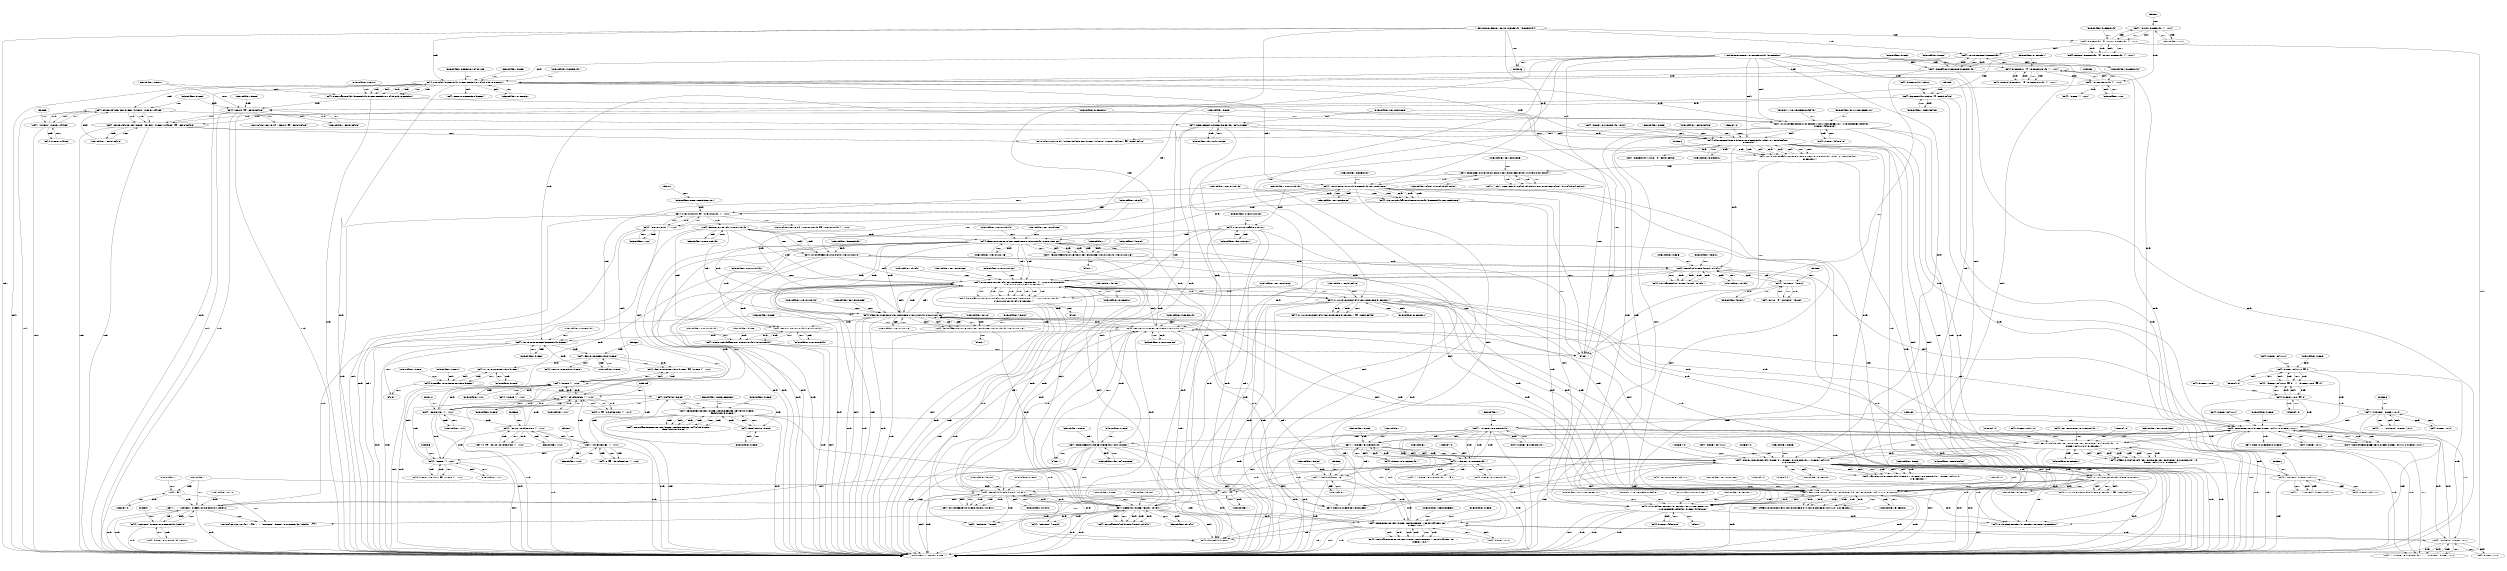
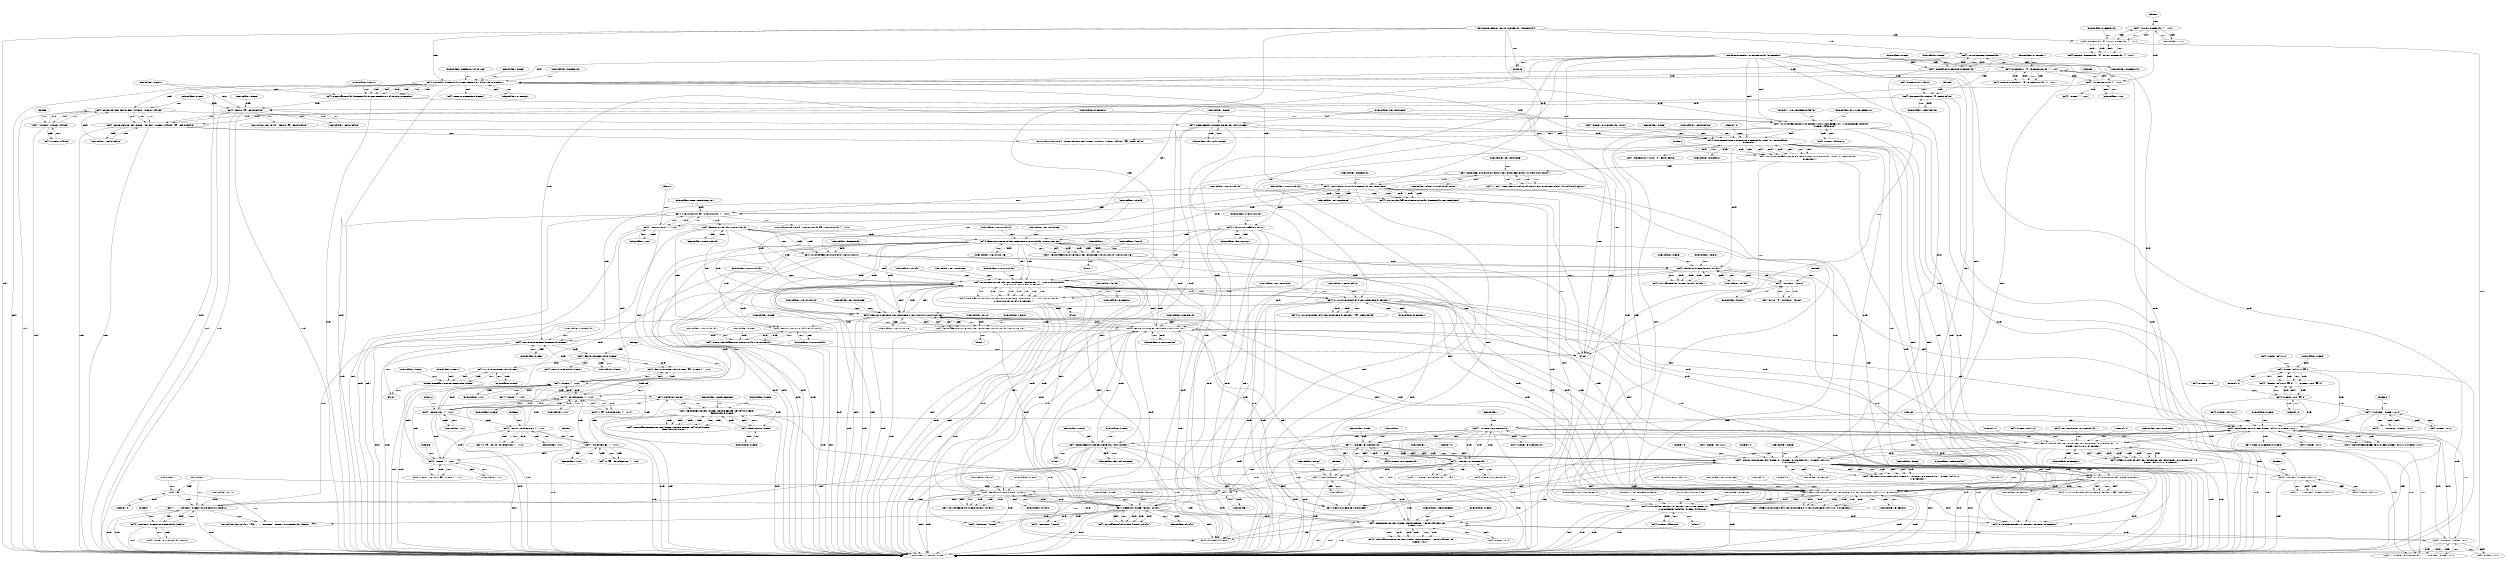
(2045, 49) -> none
(680, 193) -> (664, 206)
(449, 383) -> (449, 383)
